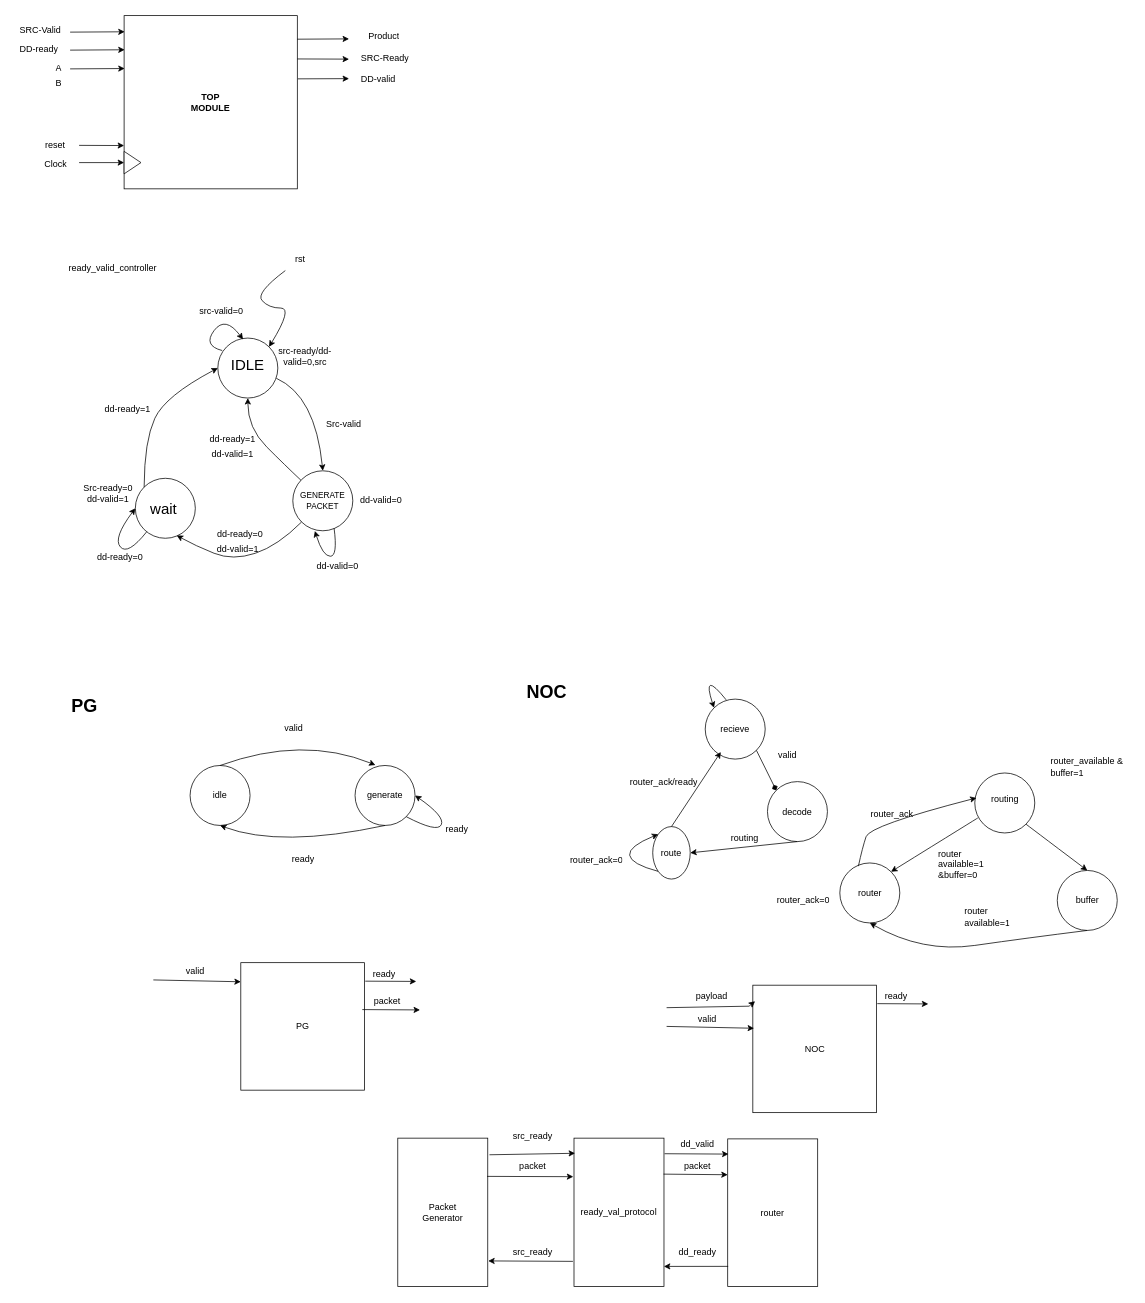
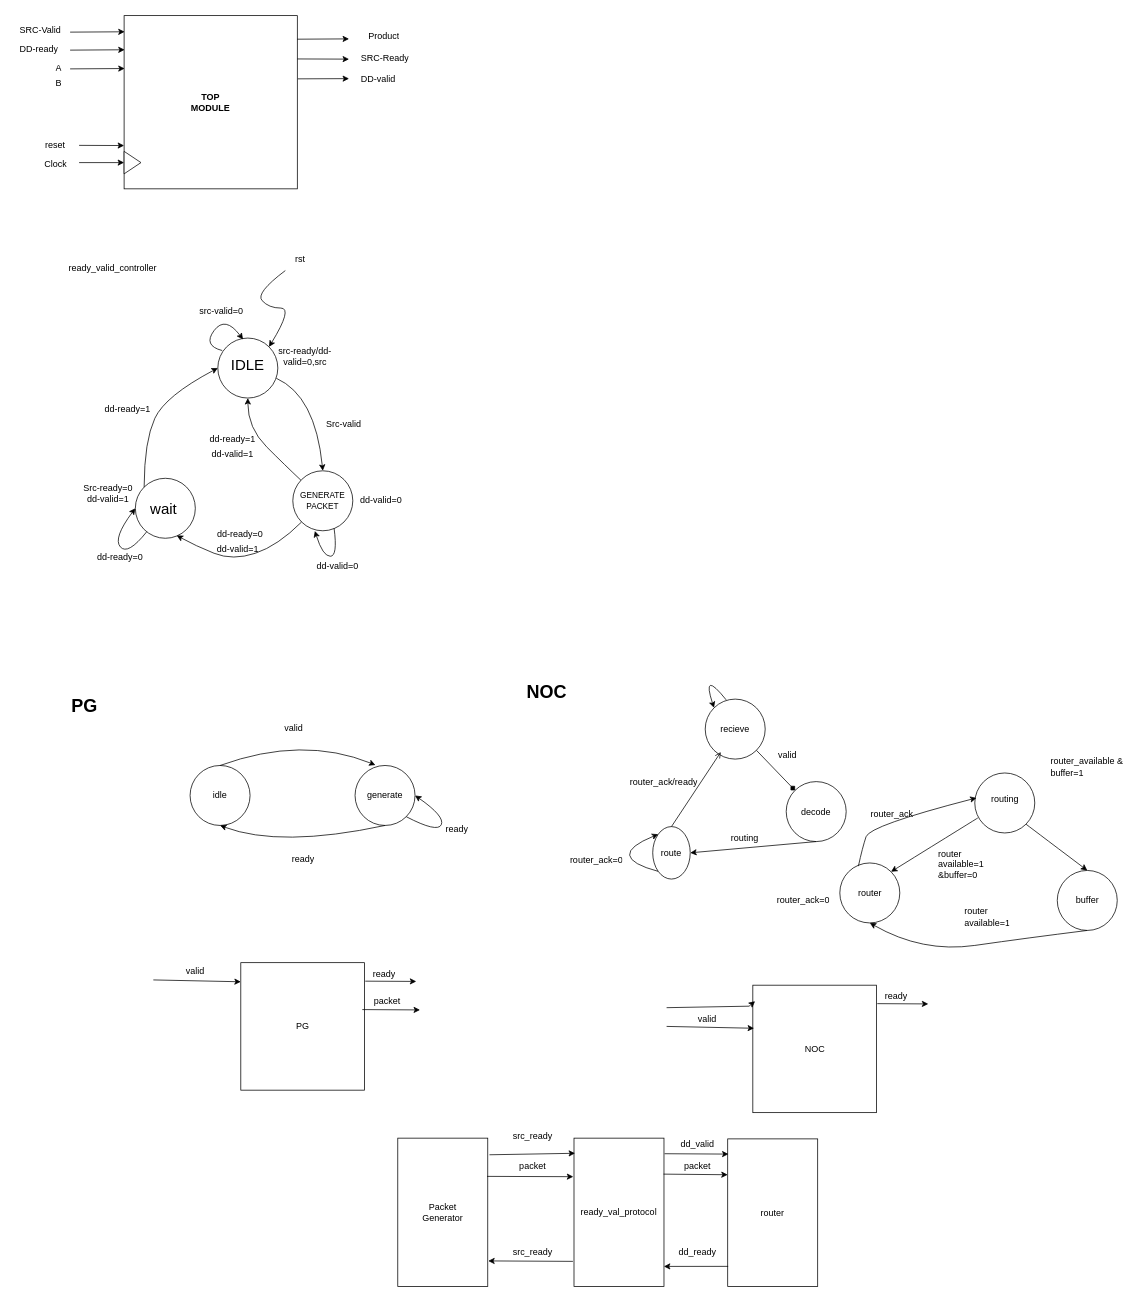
(717, 758) -> (718, 756)
(798, 812) -> (816, 812)
(712, 996) -> none
